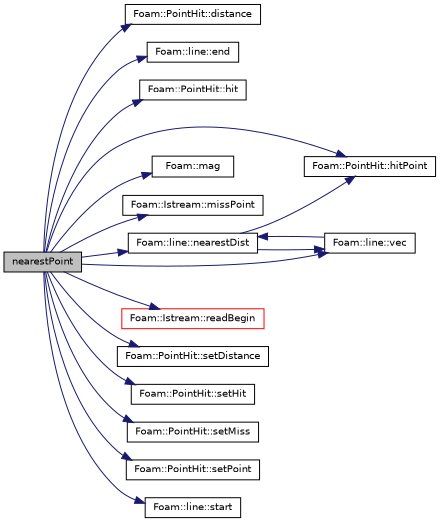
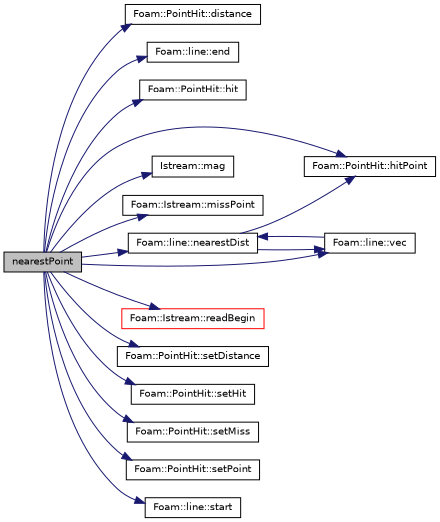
(193, 167) -> (193, 167)
